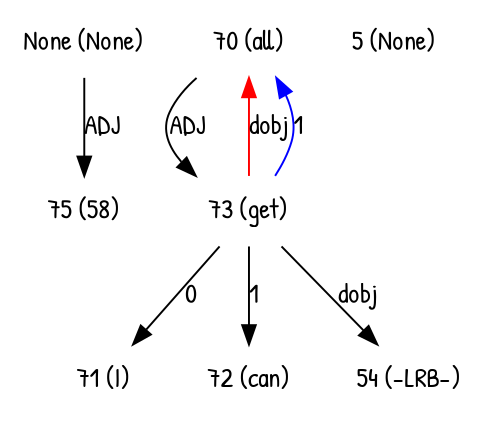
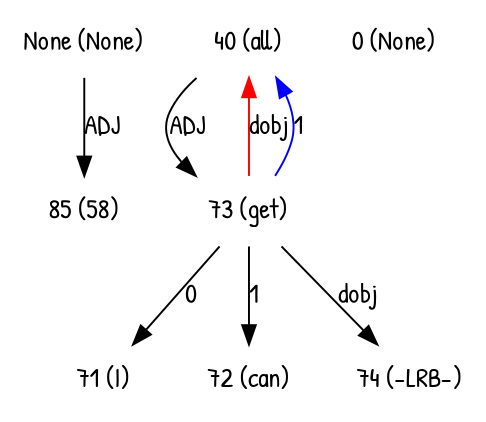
(249, 43) -> (249, 43)
(394, 43) -> (394, 43)
(84, 211) -> (84, 211)
(410, 380) -> (410, 380)
